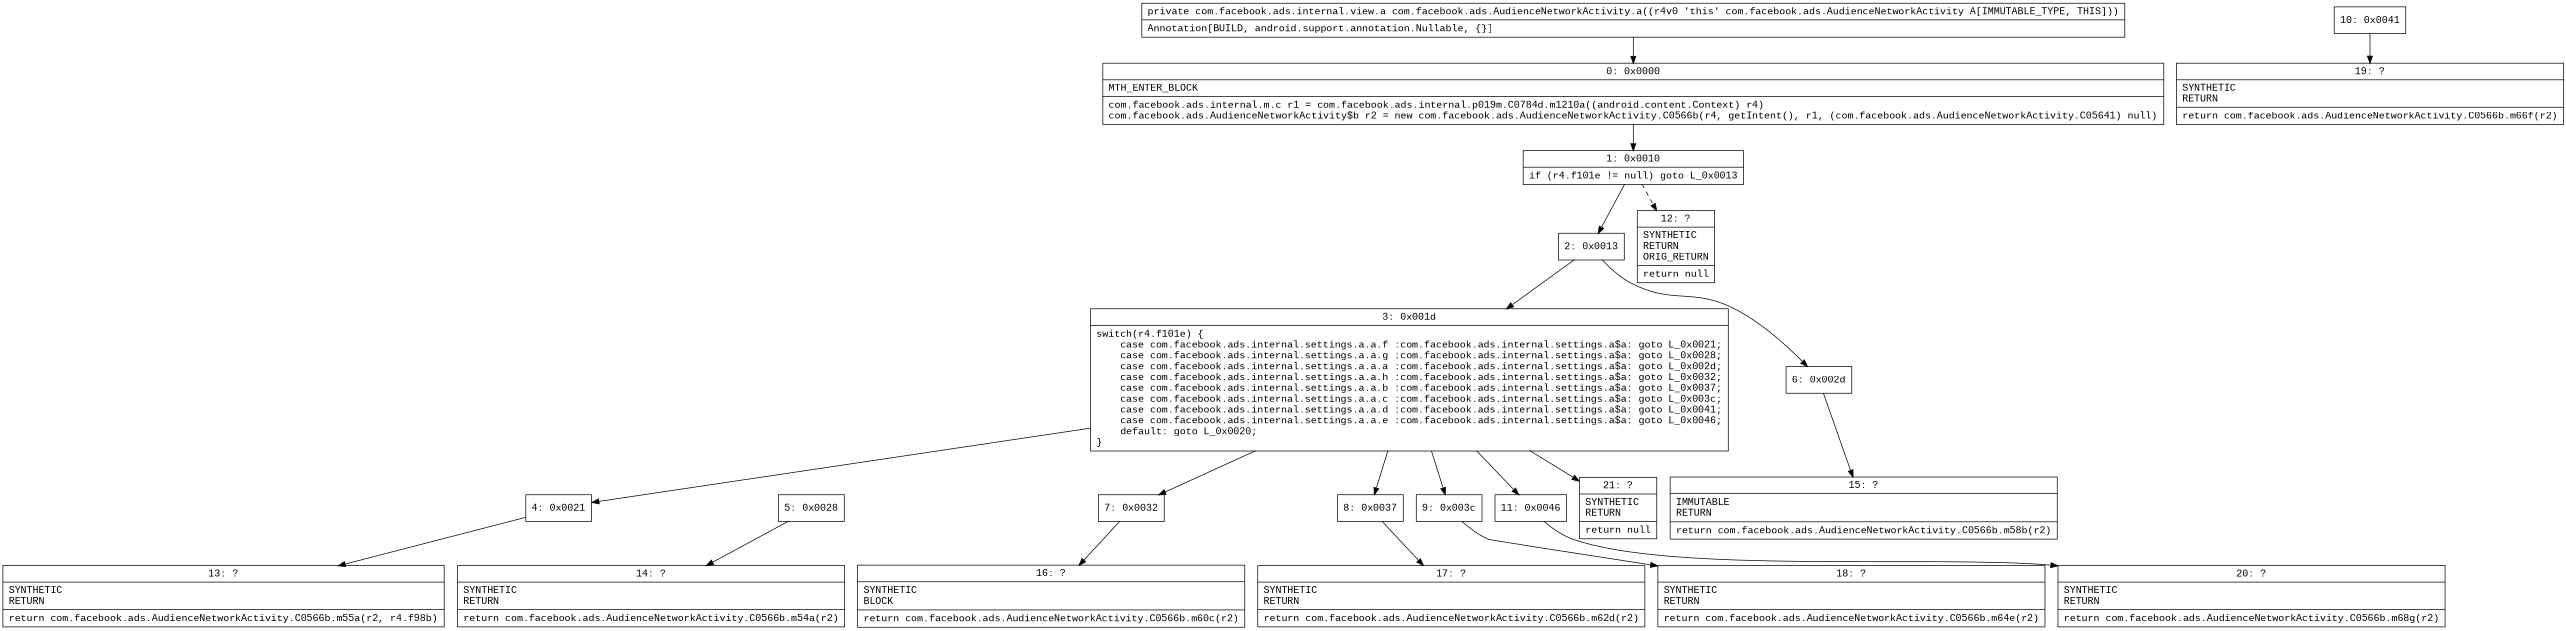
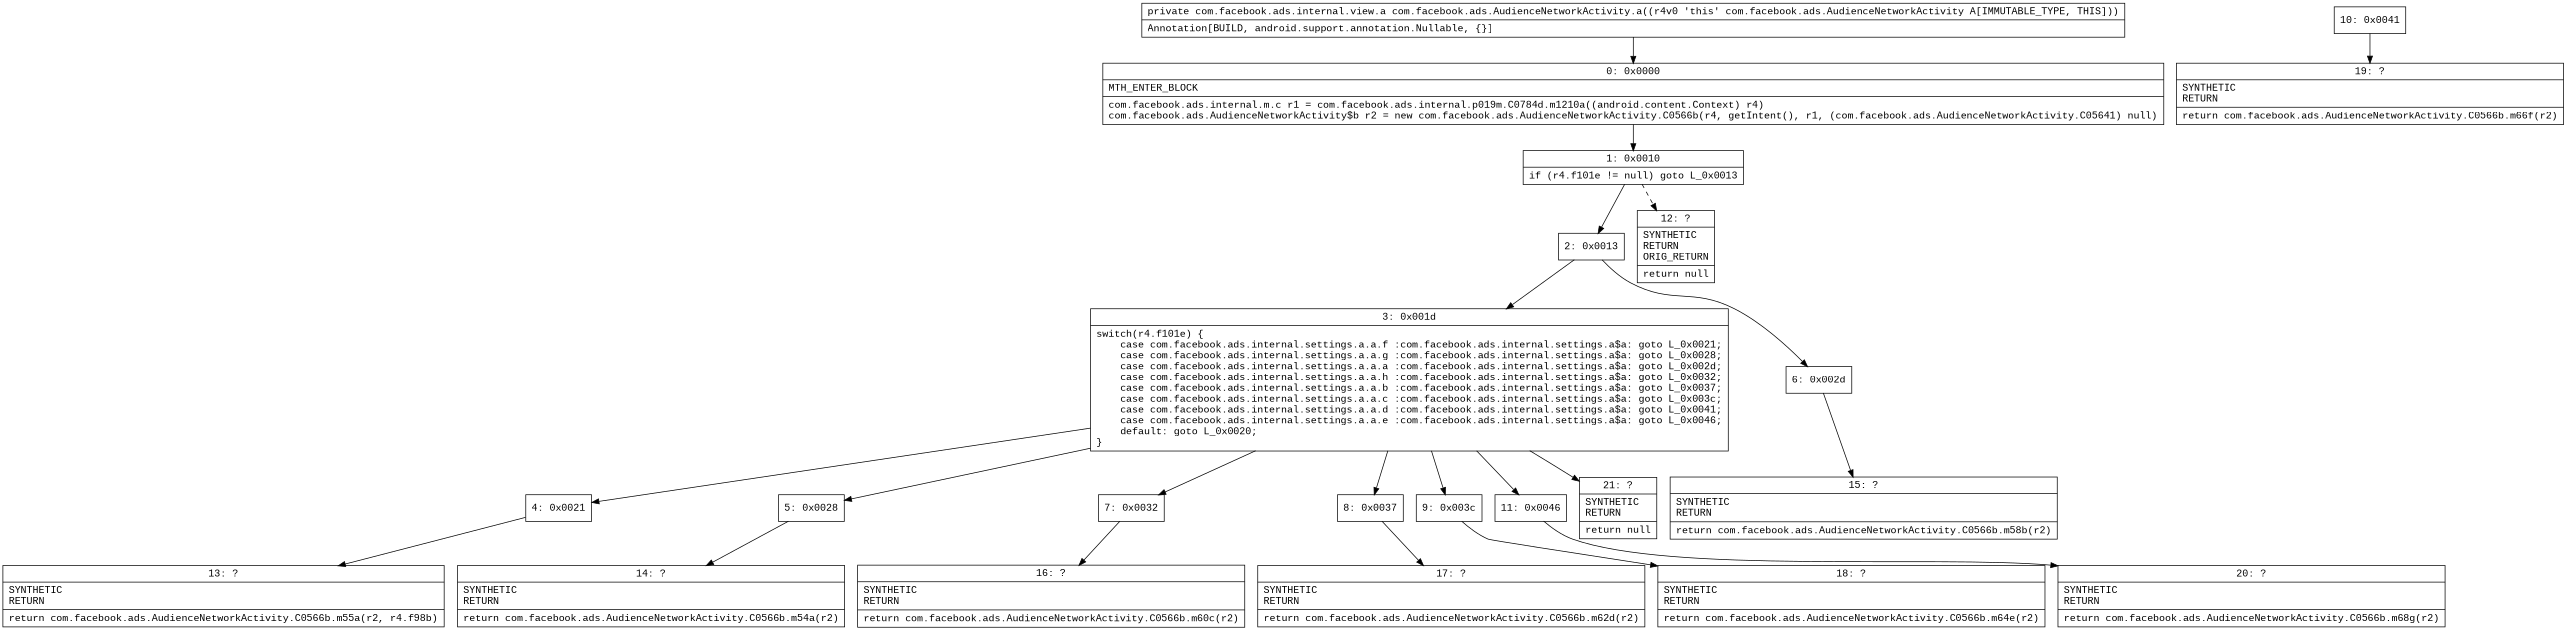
none -> (971, 474)
(1703, 502) -> (1703, 502)
(879, 601) -> (881, 601)
